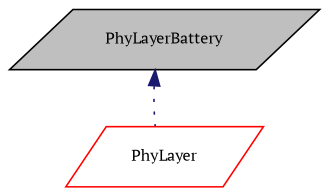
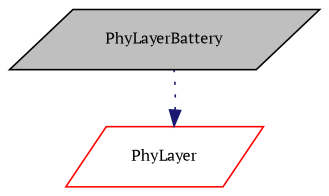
(154, 106) -> (175, 90)
